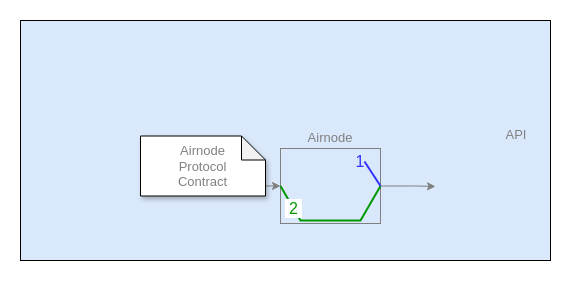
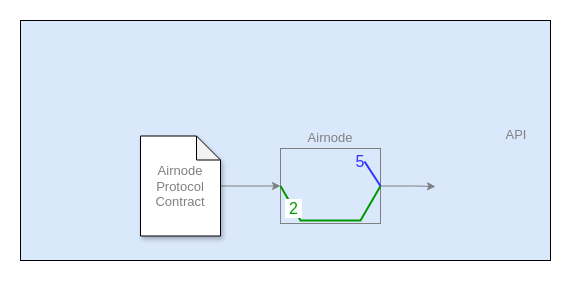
(361, 162) -> (361, 162)
(203, 166) -> (181, 186)
